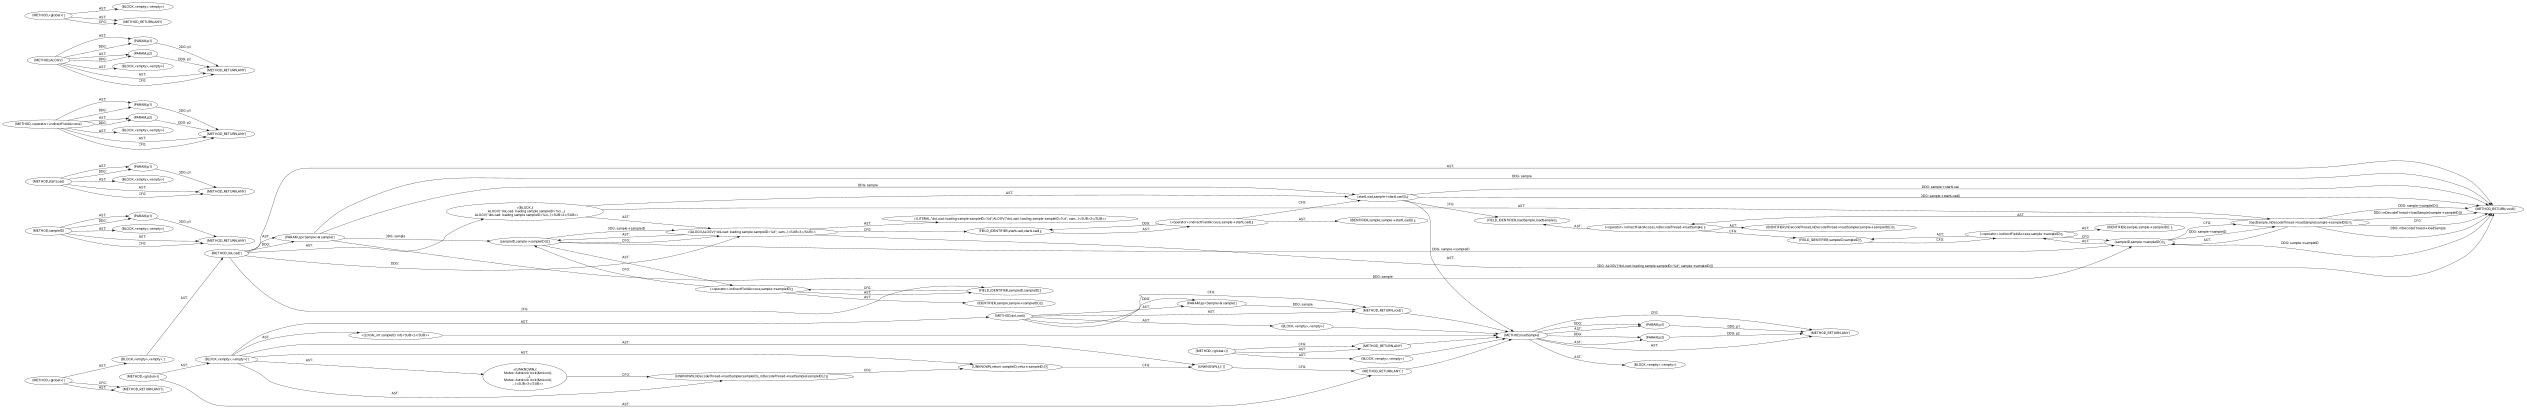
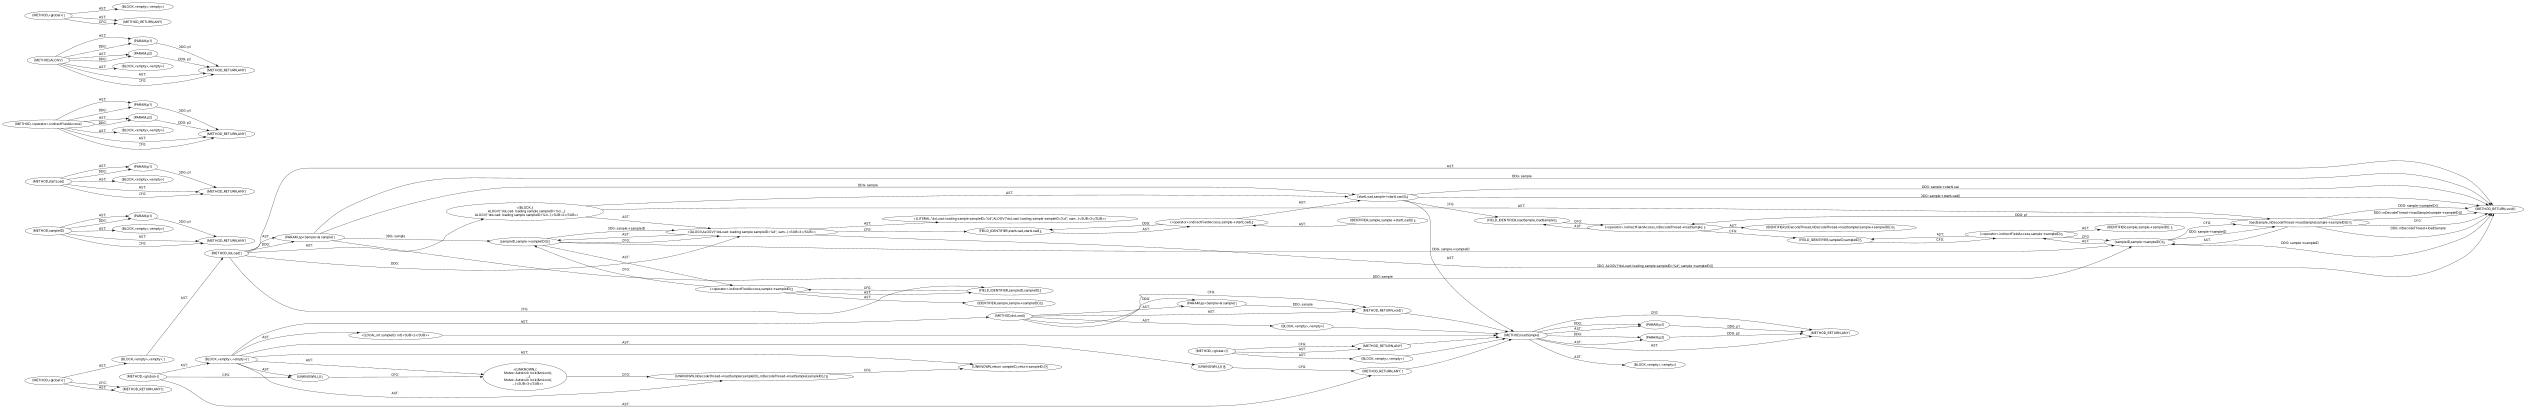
(1303, 203) -> (1303, 203)
(2021, 215) -> (2021, 215)
(1301, 222) -> (1306, 227)
none -> (1582, 224)
(1125, 367) -> none
(1224, 367) -> (1224, 367)
none -> (310, 377)
